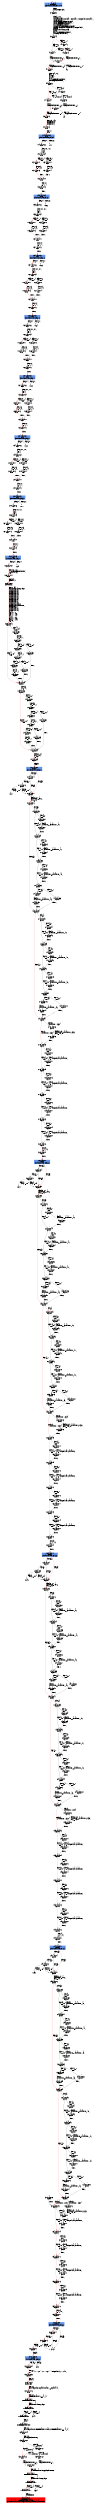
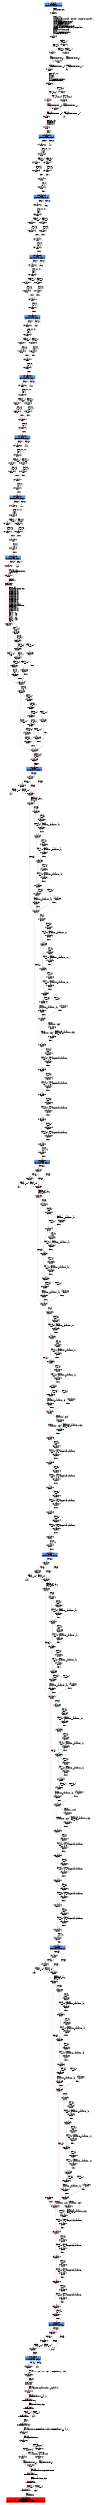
(41, 1218) -> (49, 1221)
